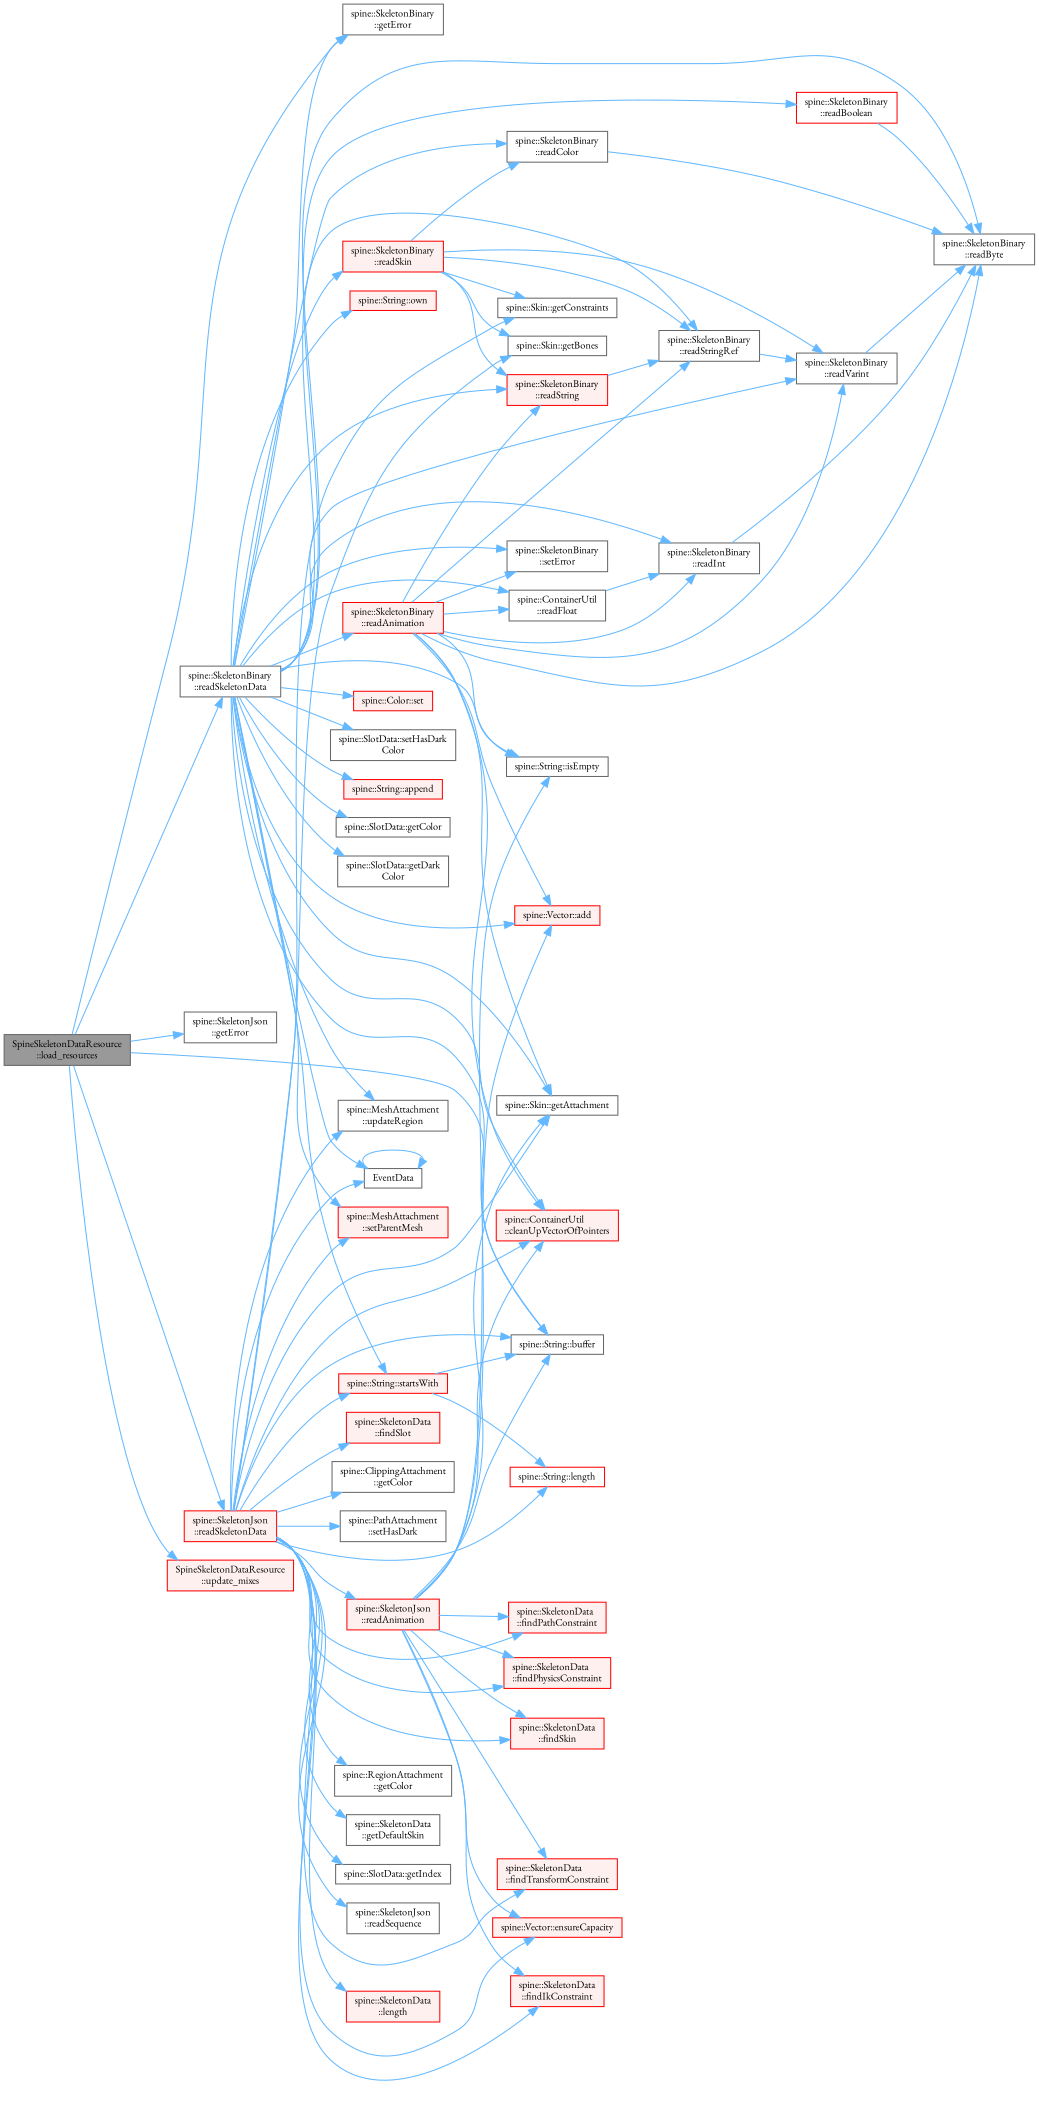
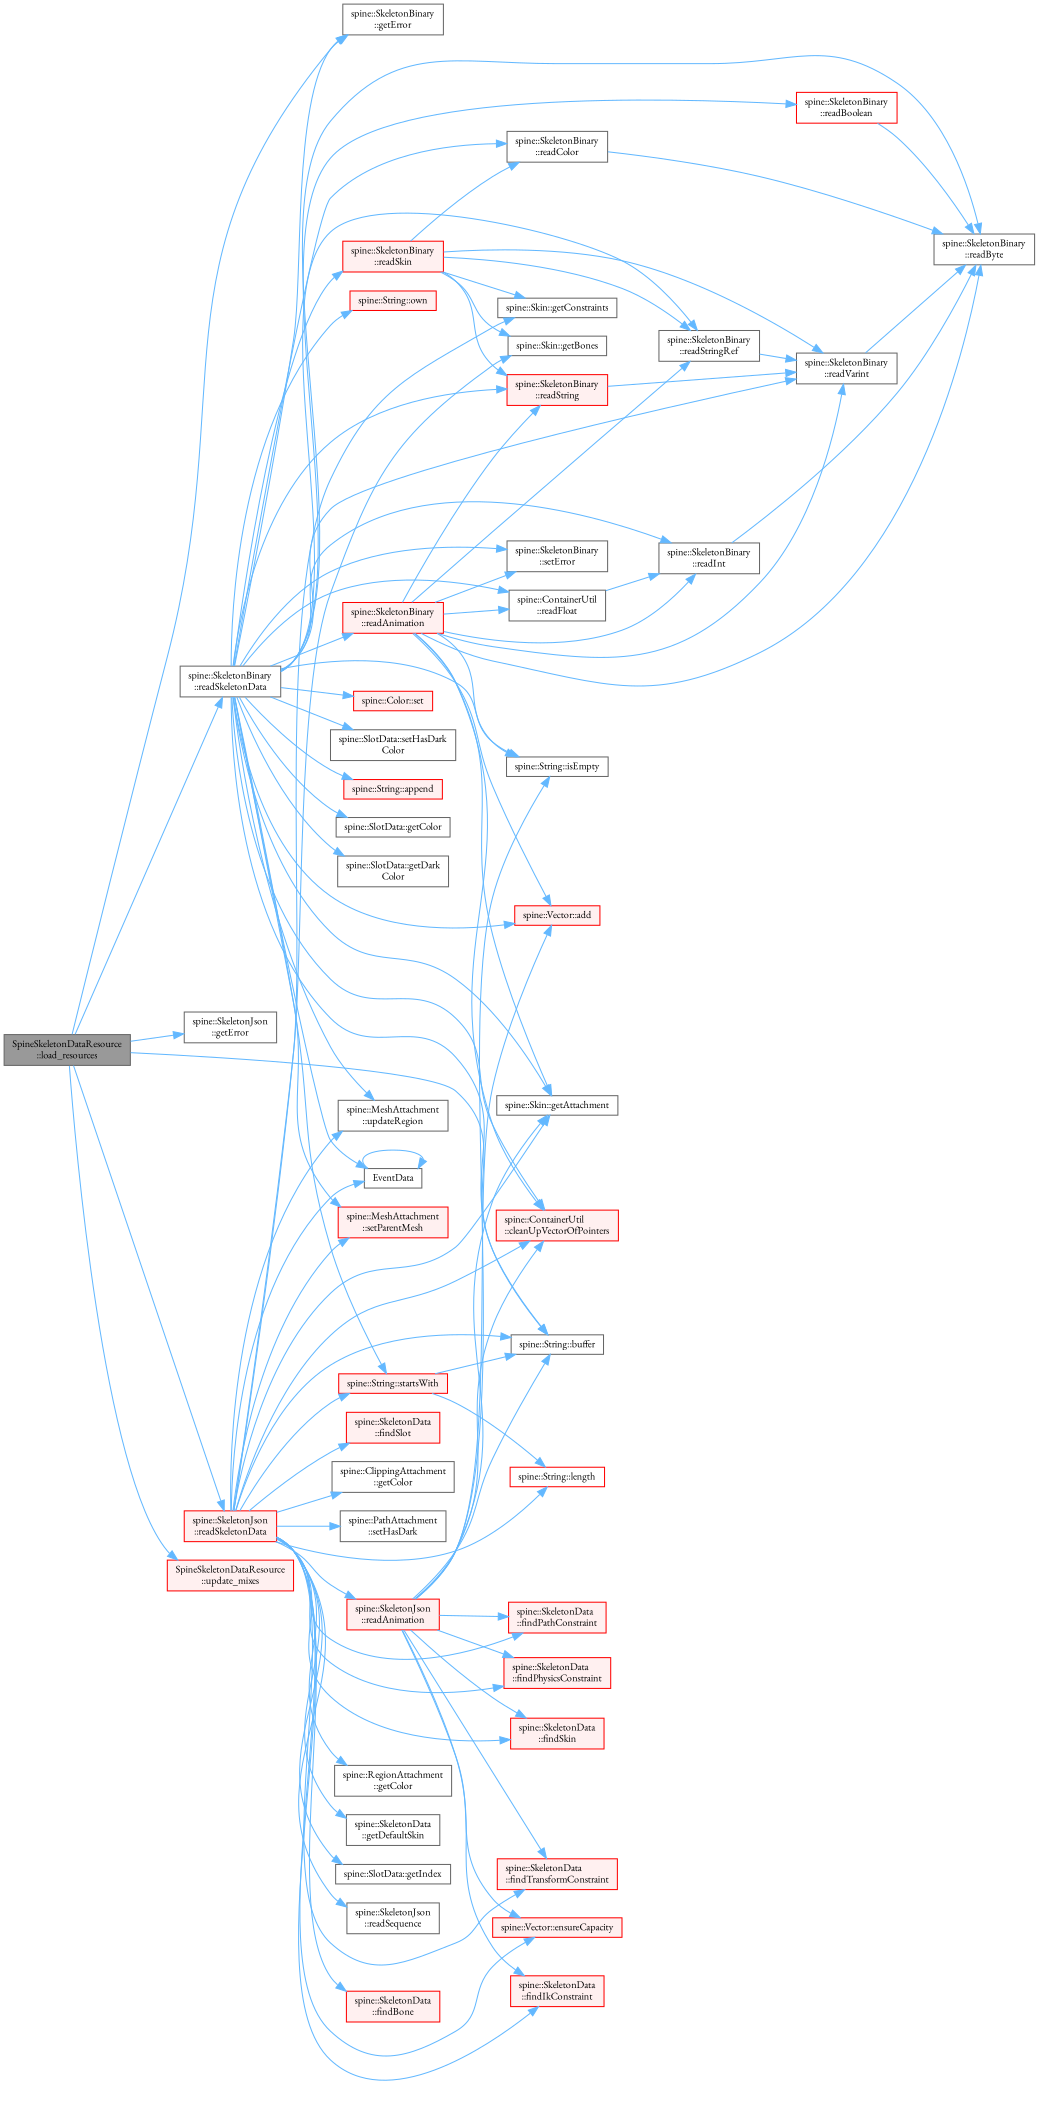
(628, 369) -> (697, 380)
(393, 2007) -> (393, 2007)
